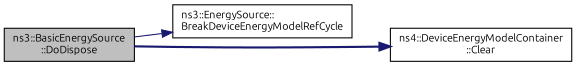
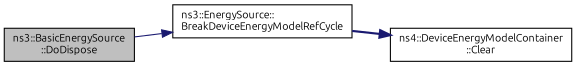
(257, 47) -> (366, 32)
